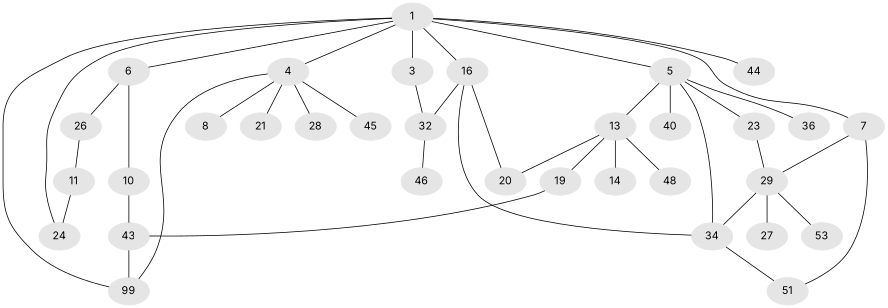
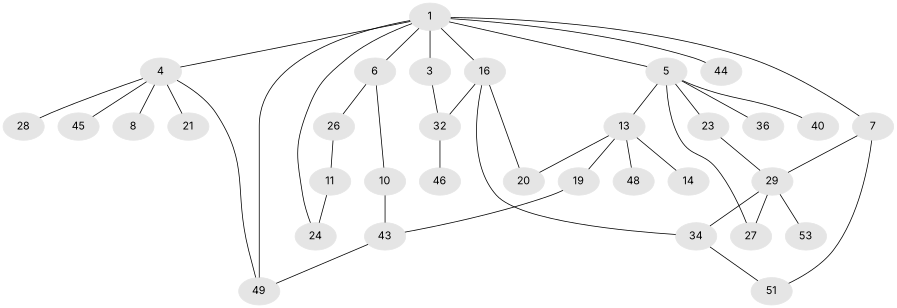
(707, 150) -> (701, 156)
(129, 291) -> (259, 291)
